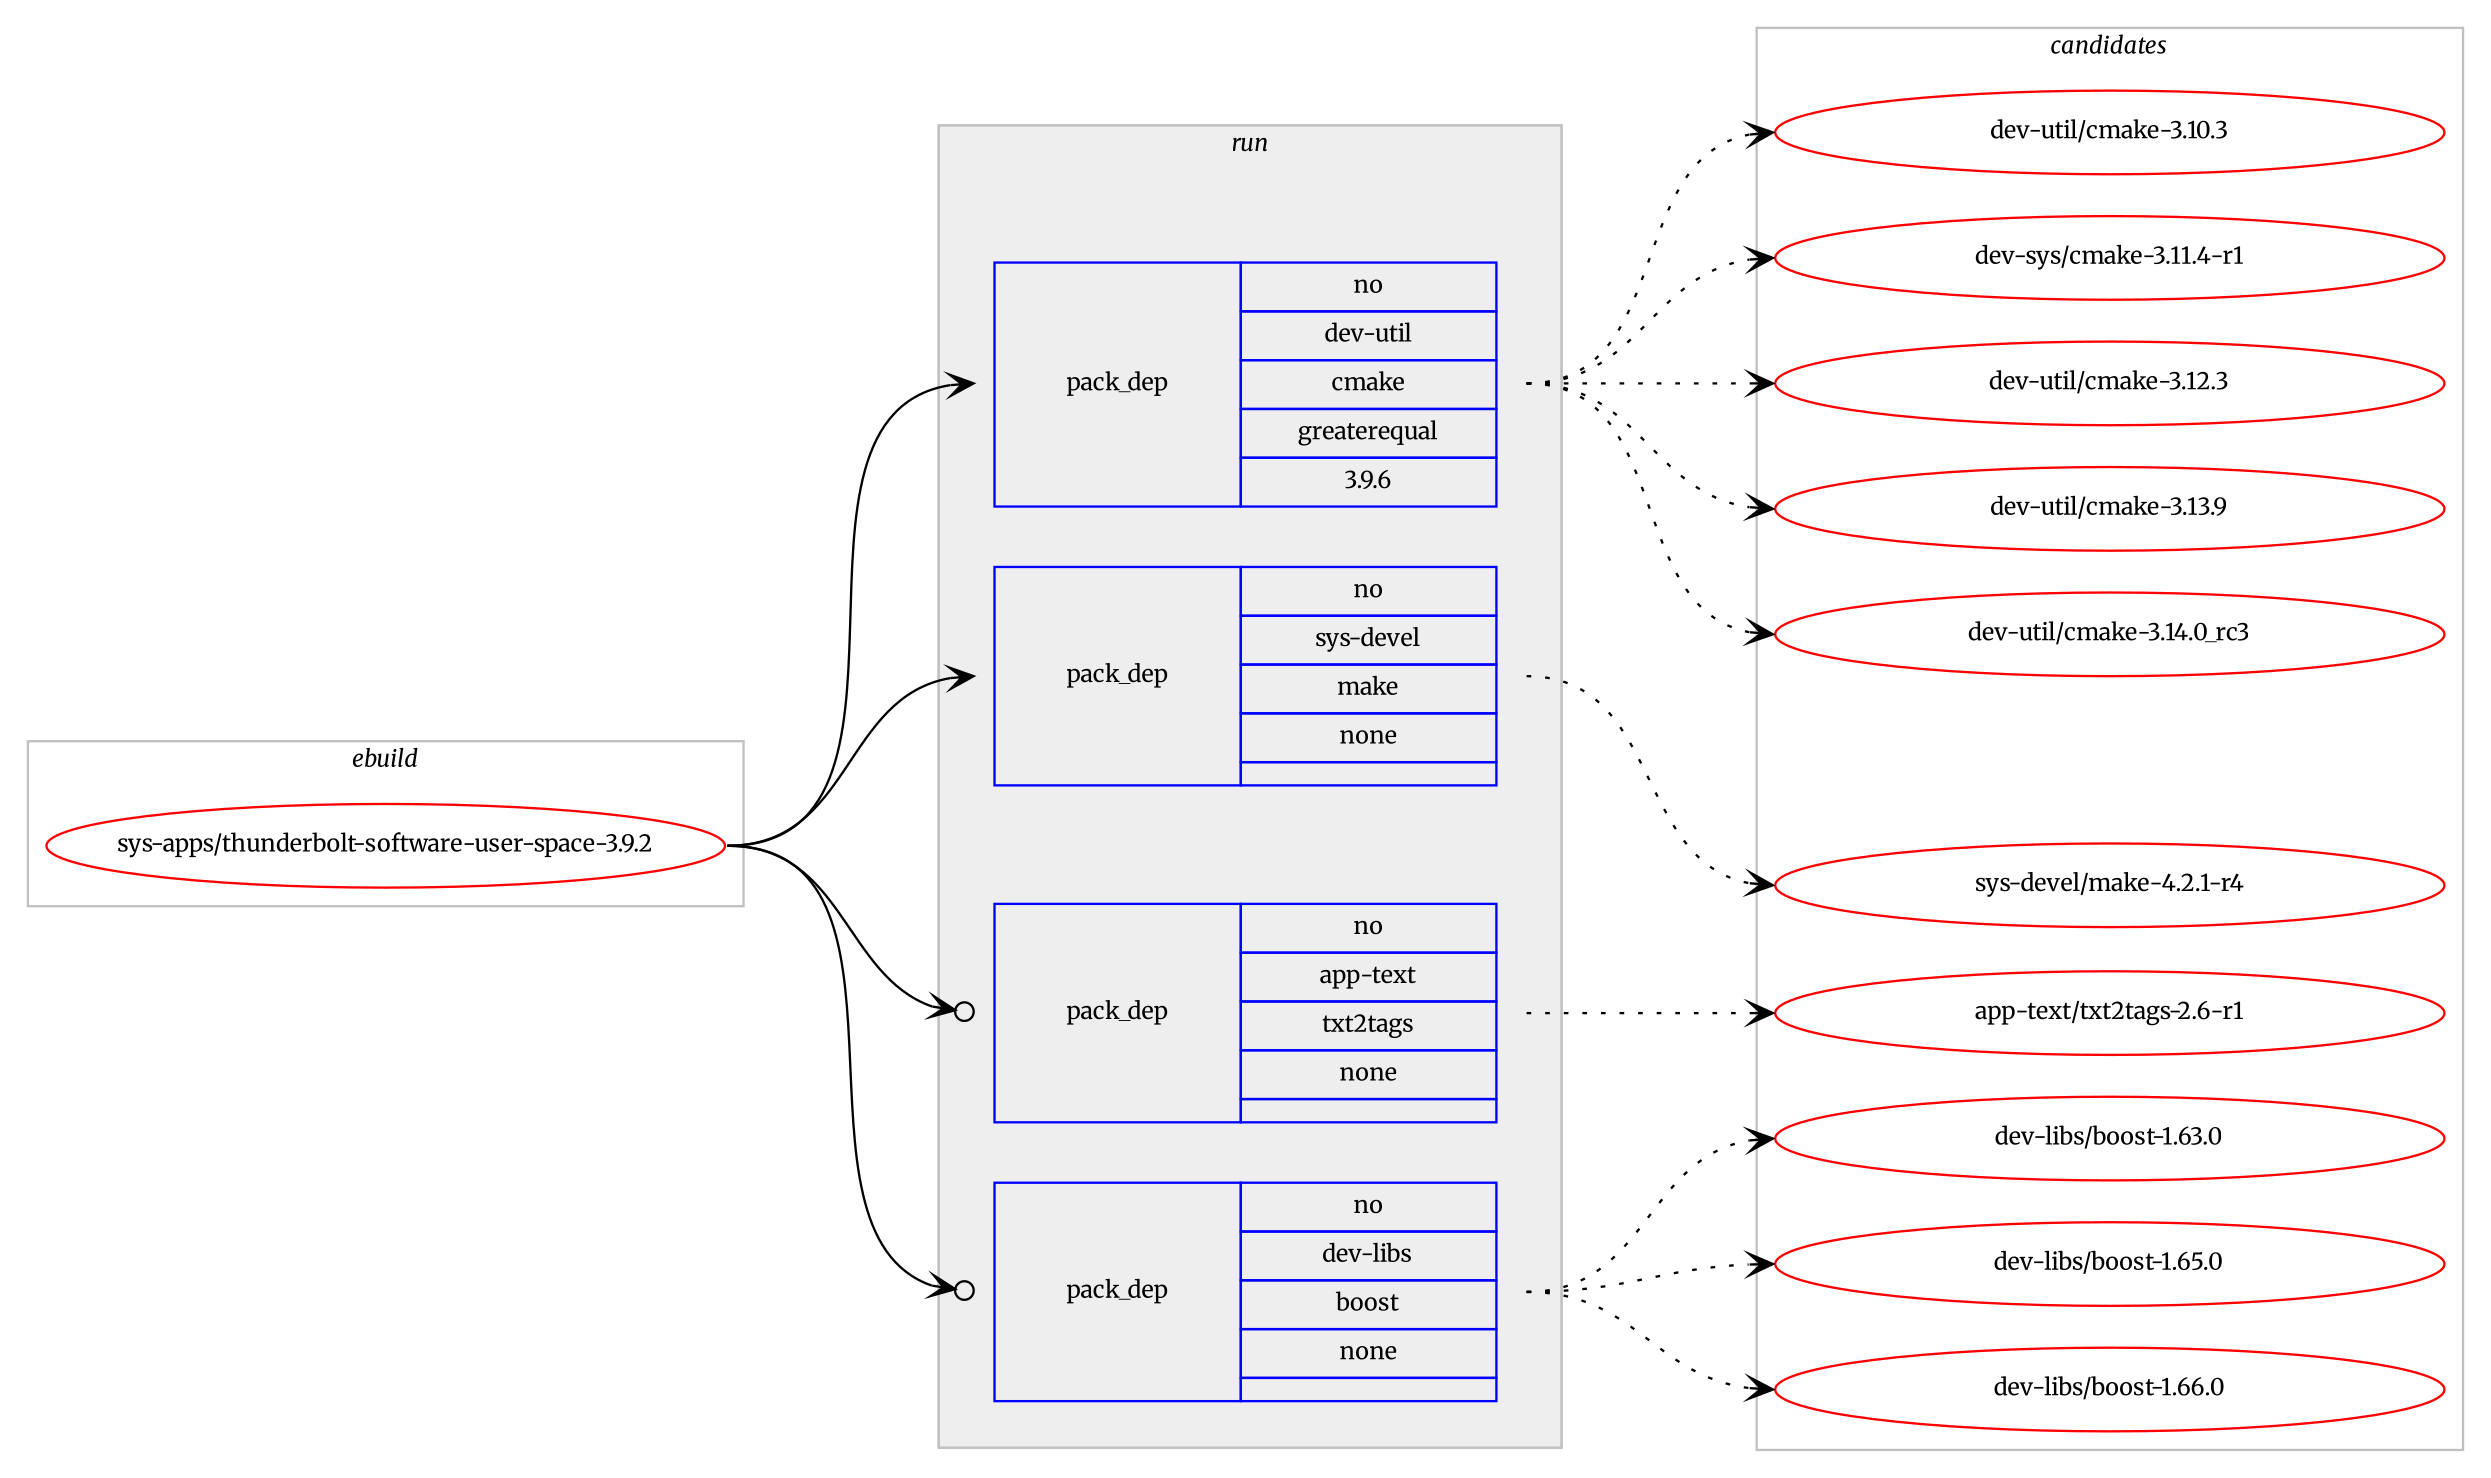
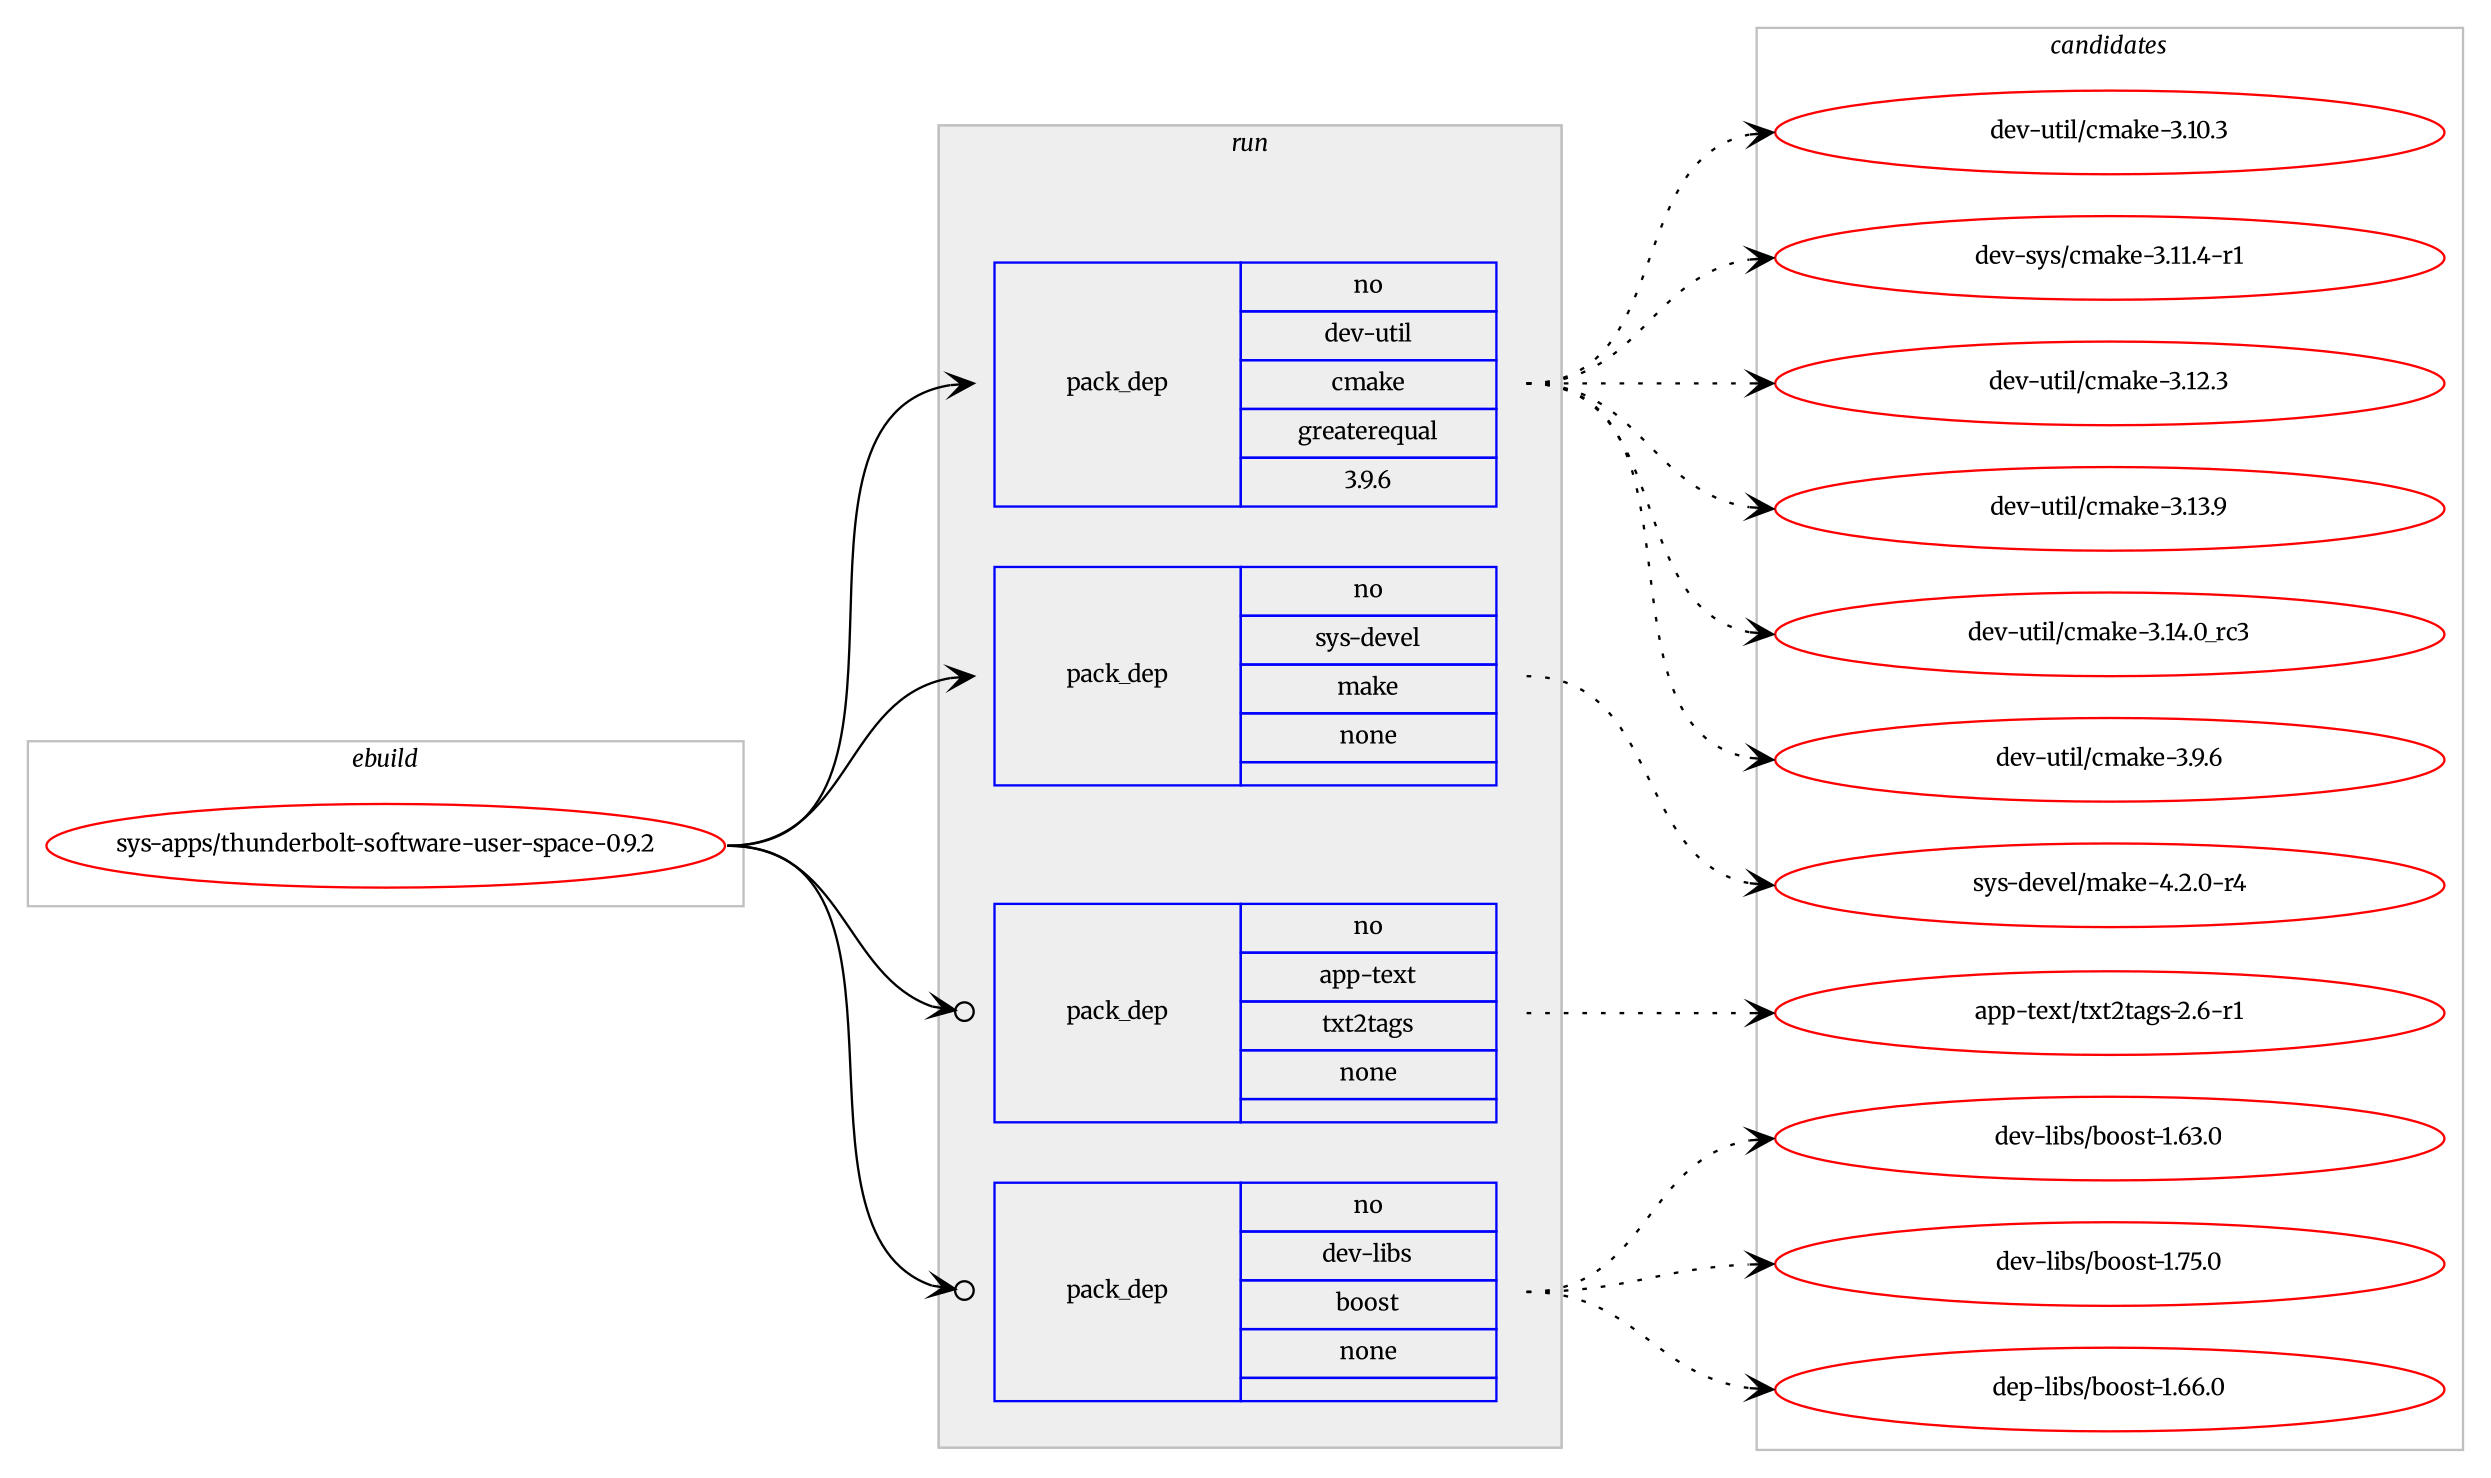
none -> (2110, 760)
(386, 846) -> (386, 846)
(2110, 885) -> (2110, 885)
(2110, 1264) -> (2110, 1264)
(2110, 1390) -> (2110, 1390)
